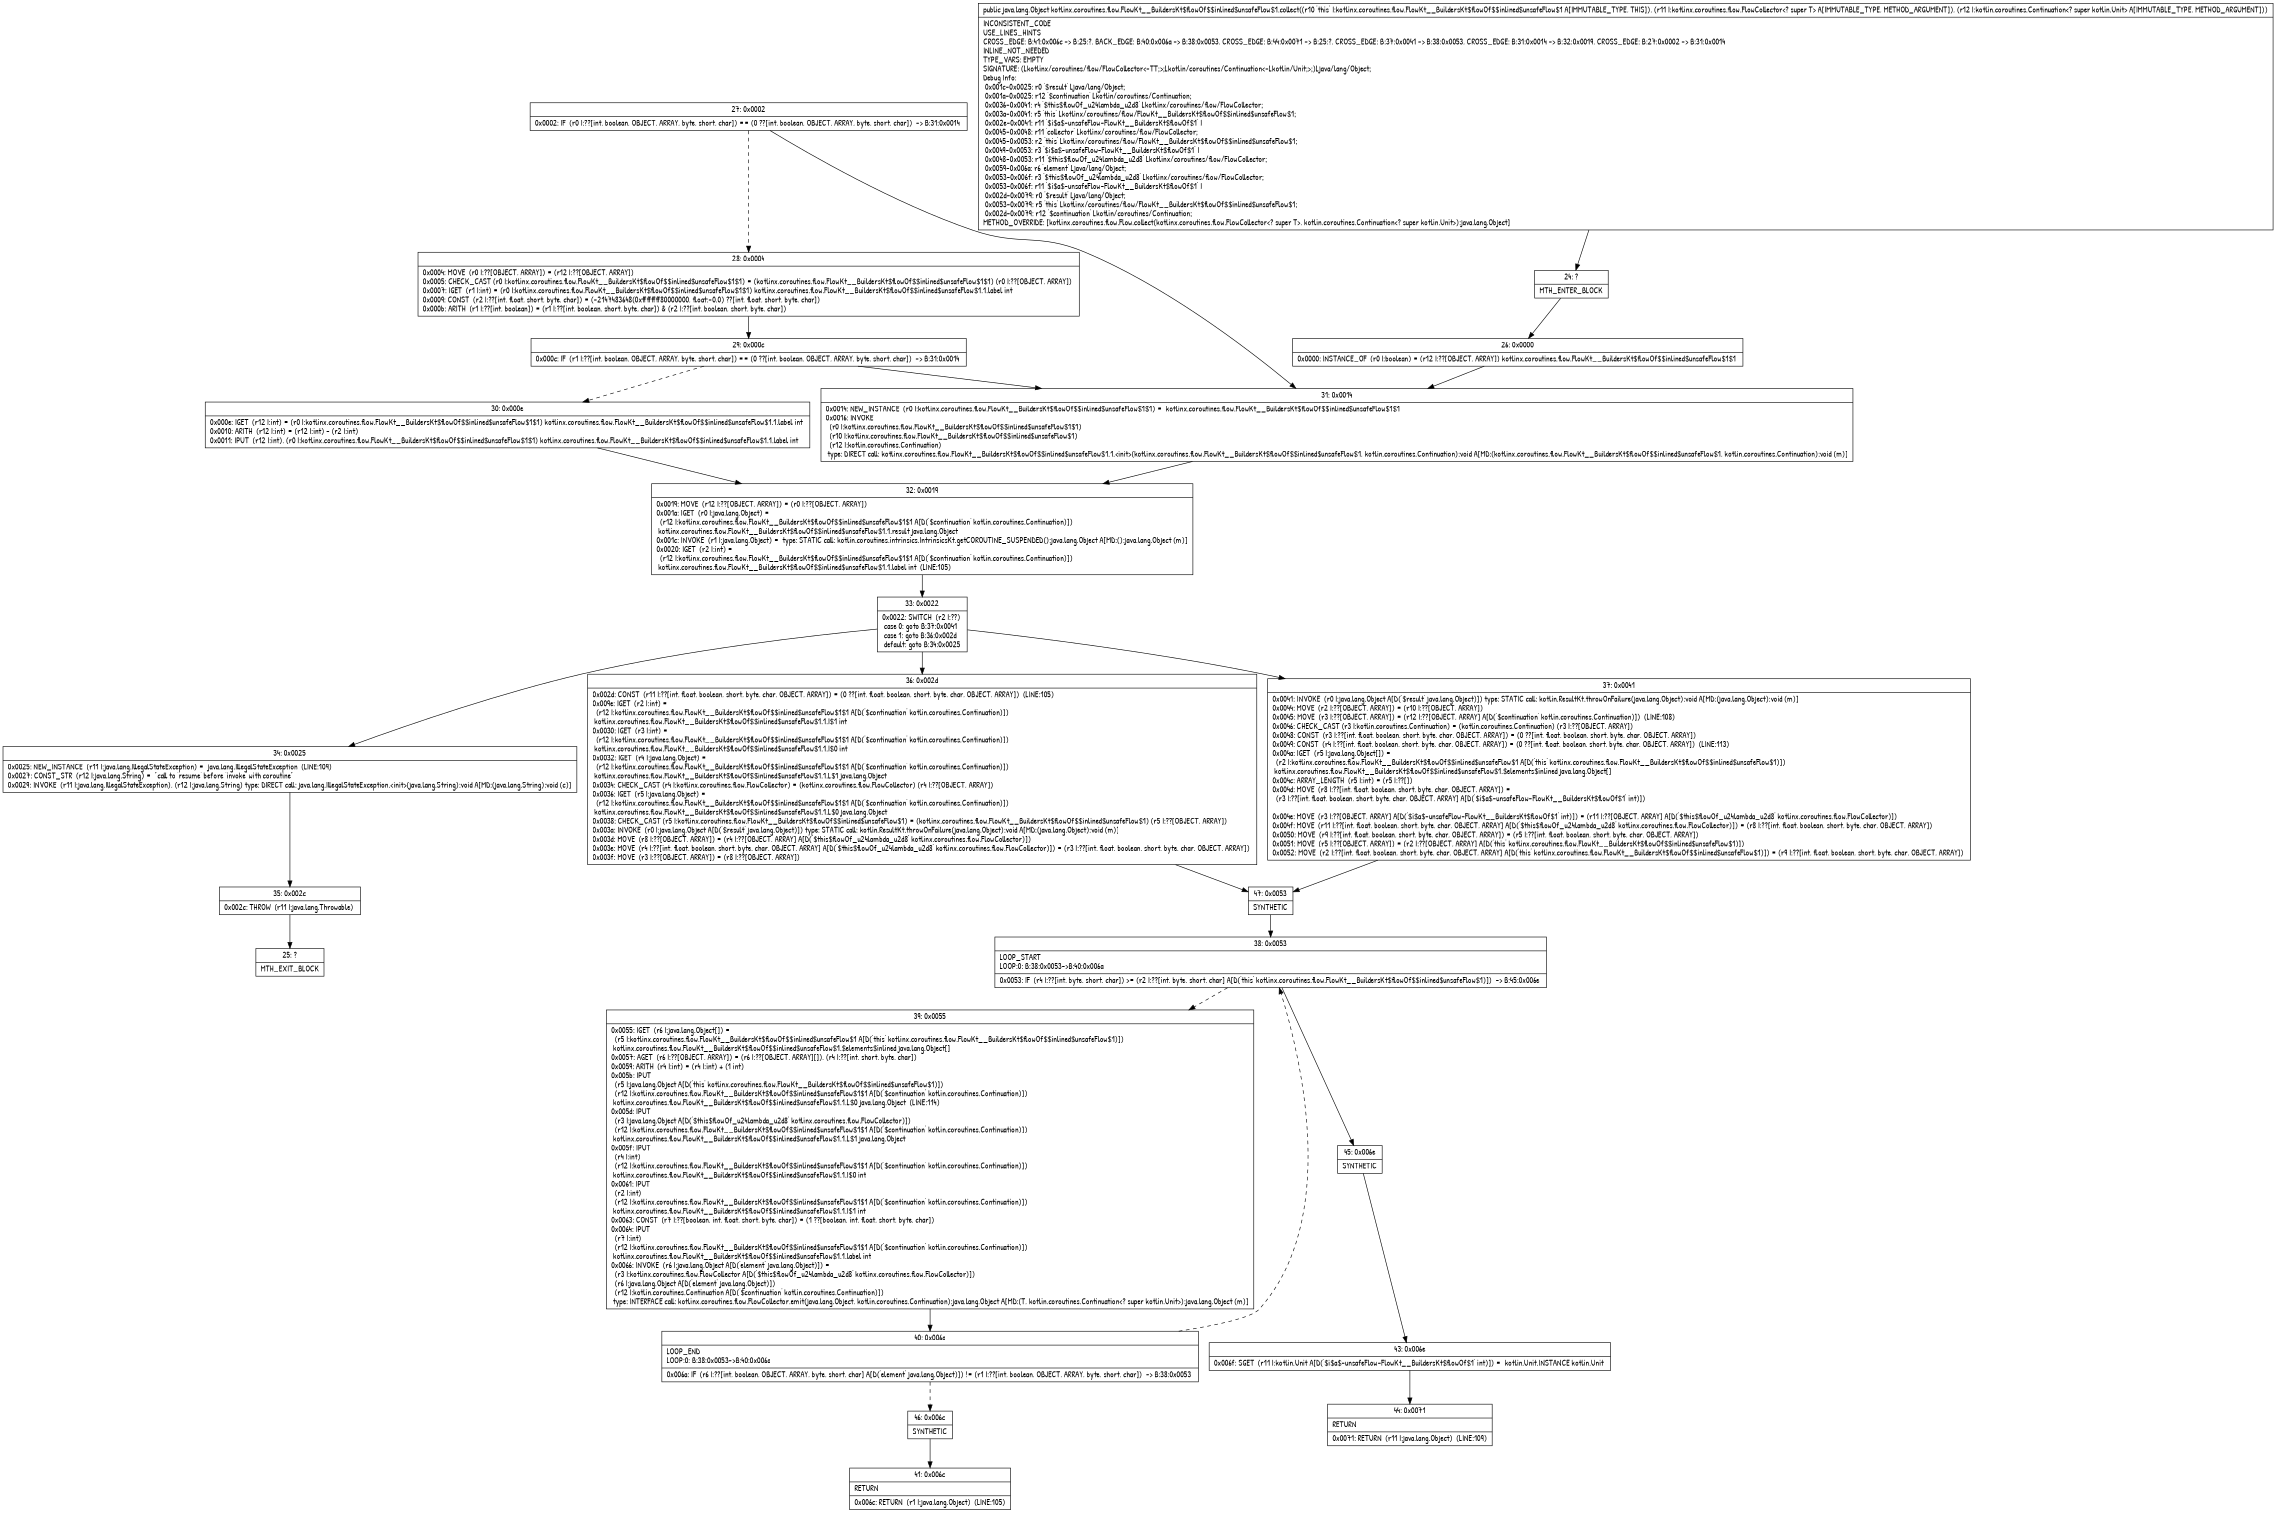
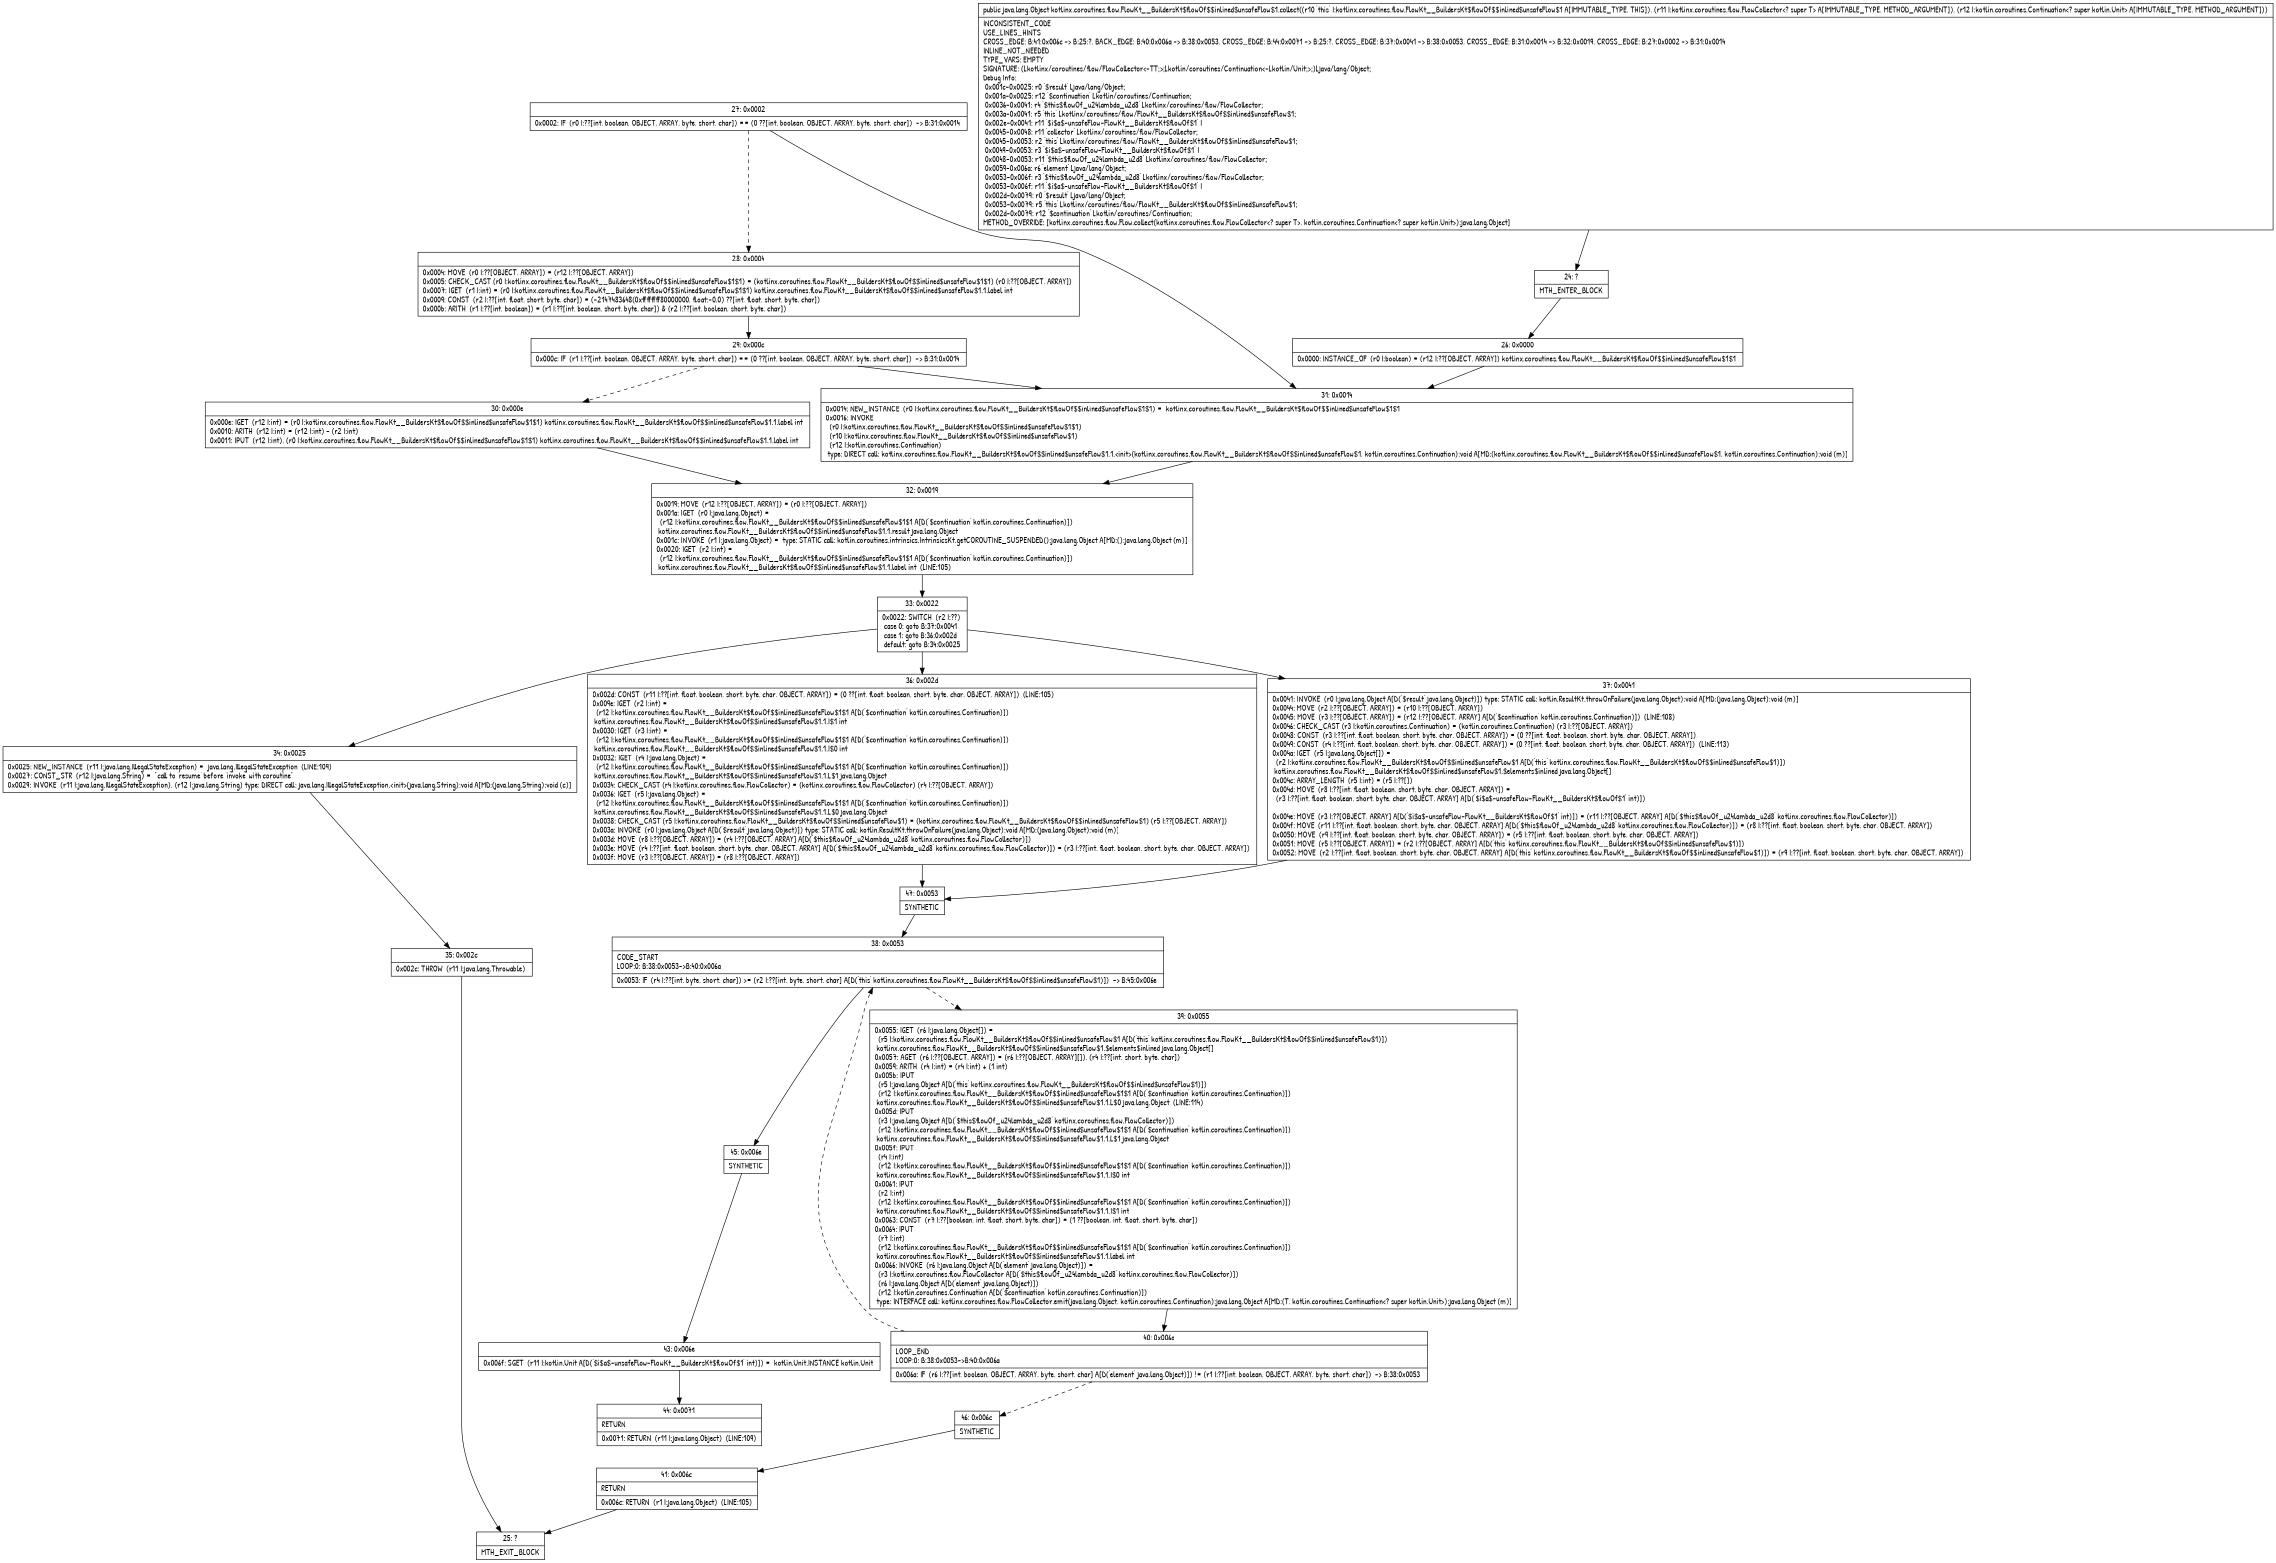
(1021, 958) -> (638, 958)
none -> (584, 1521)
